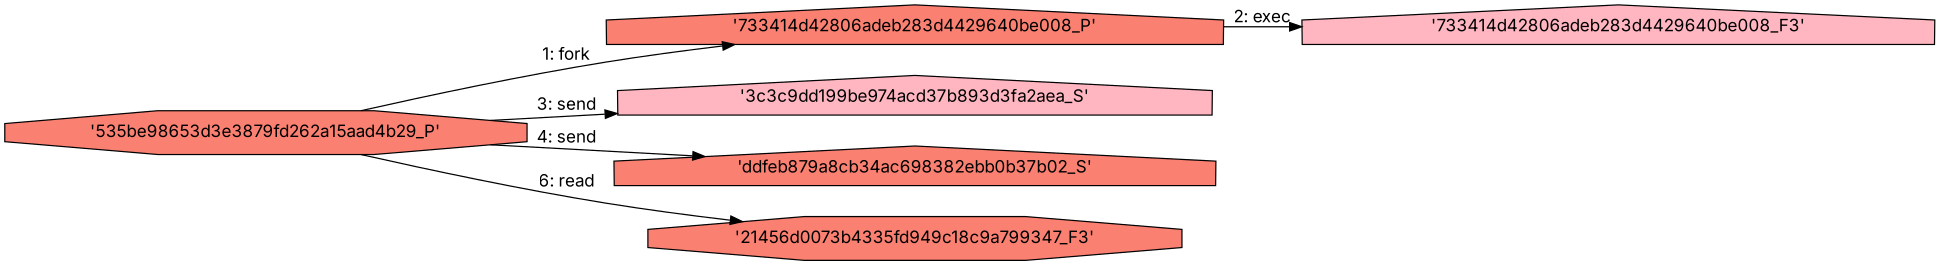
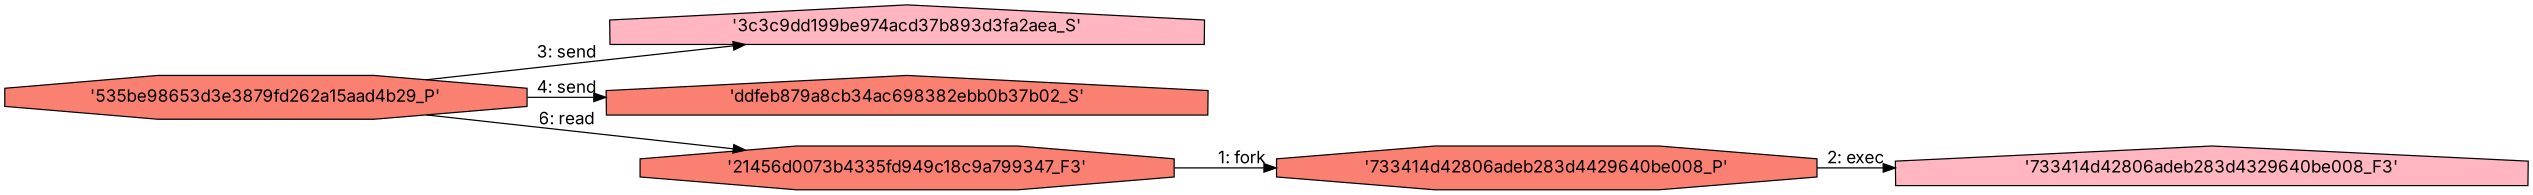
(915, 27) -> (1547, 168)
(1618, 27) -> (2212, 168)
(541, 73) -> (1219, 168)
